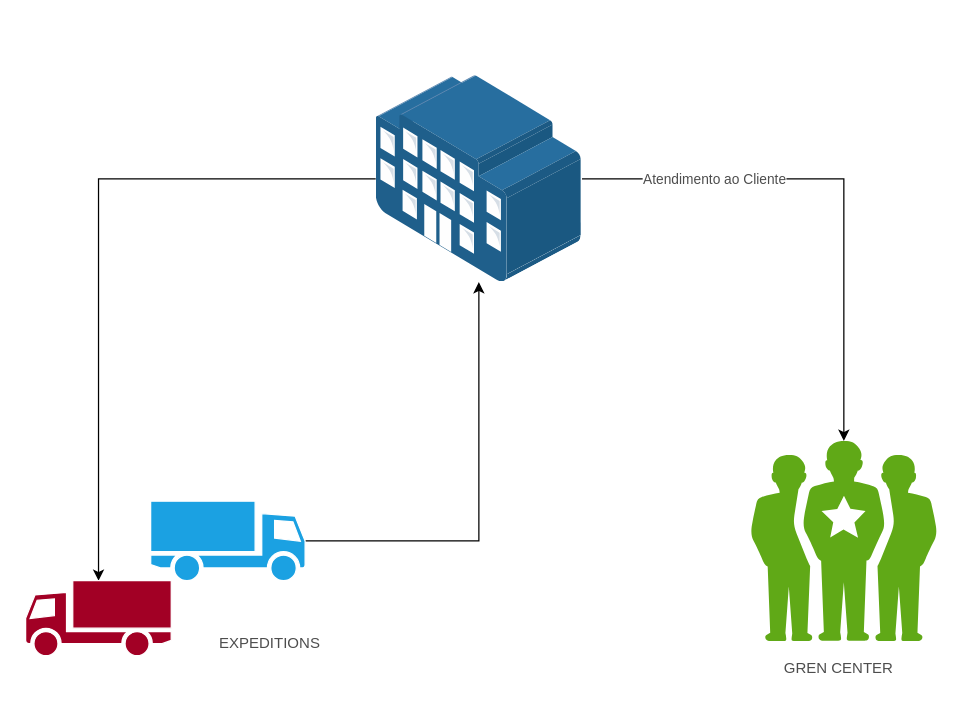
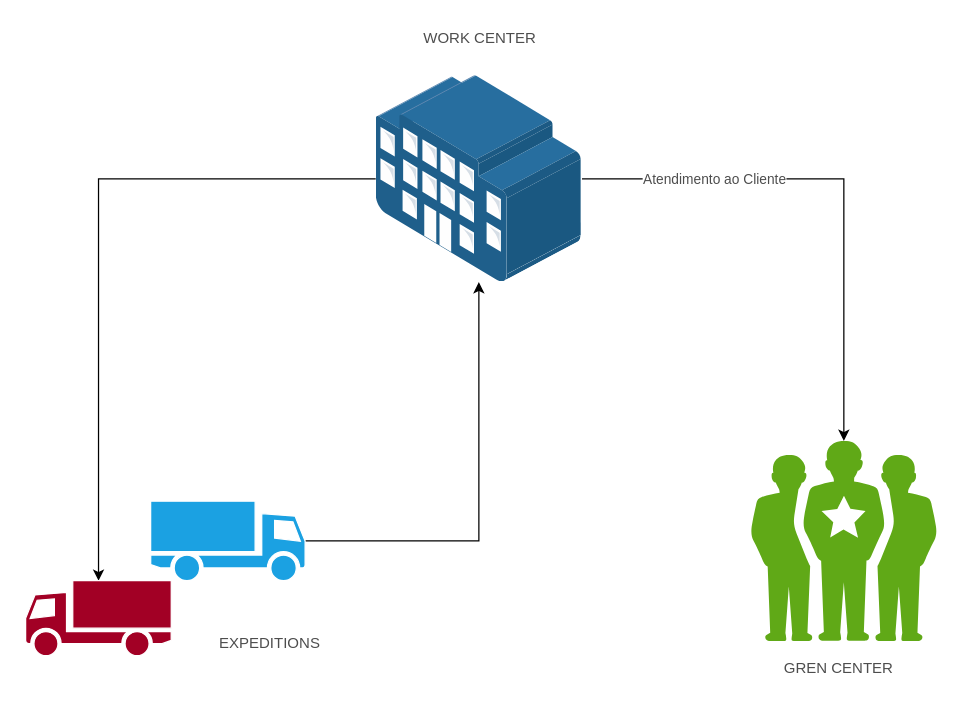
none -> (479, 38)
